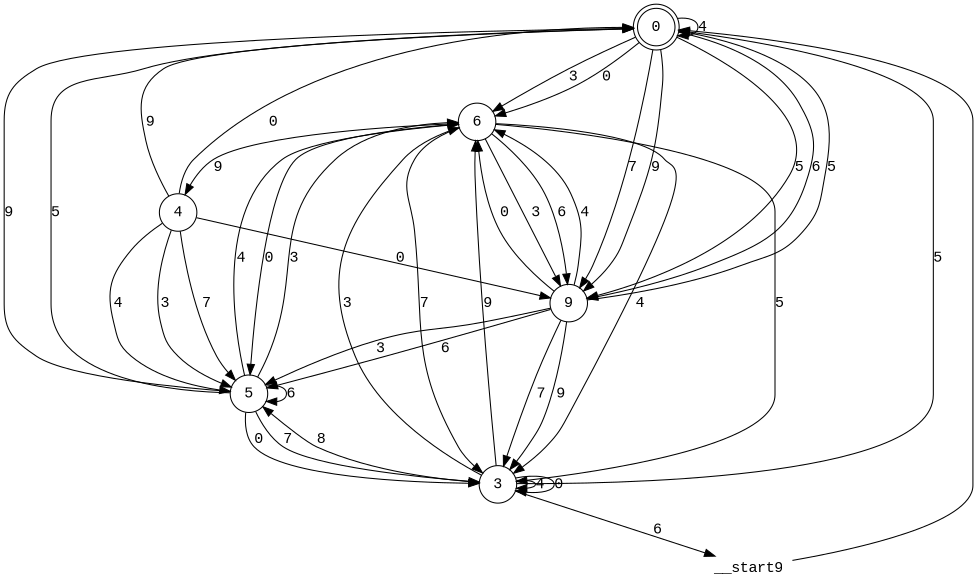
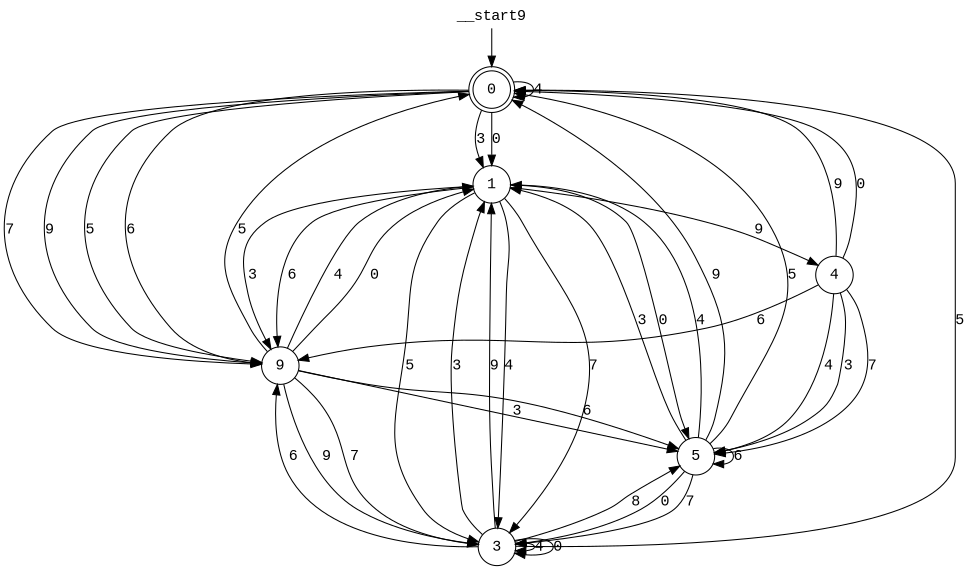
(477, 122) -> (492, 184)
(401, 258) -> (761, 320)
(610, 522) -> (335, 519)
